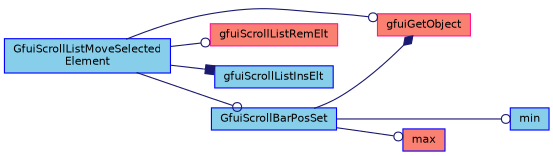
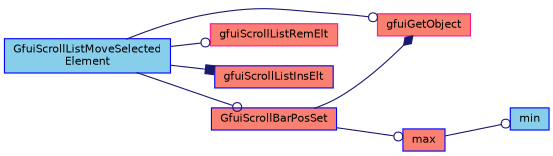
(274, 77) -> (274, 77)
(274, 119) -> (274, 119)
(419, 119) -> (473, 130)
